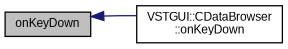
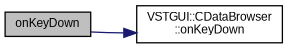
(120, 16) -> (107, 33)
